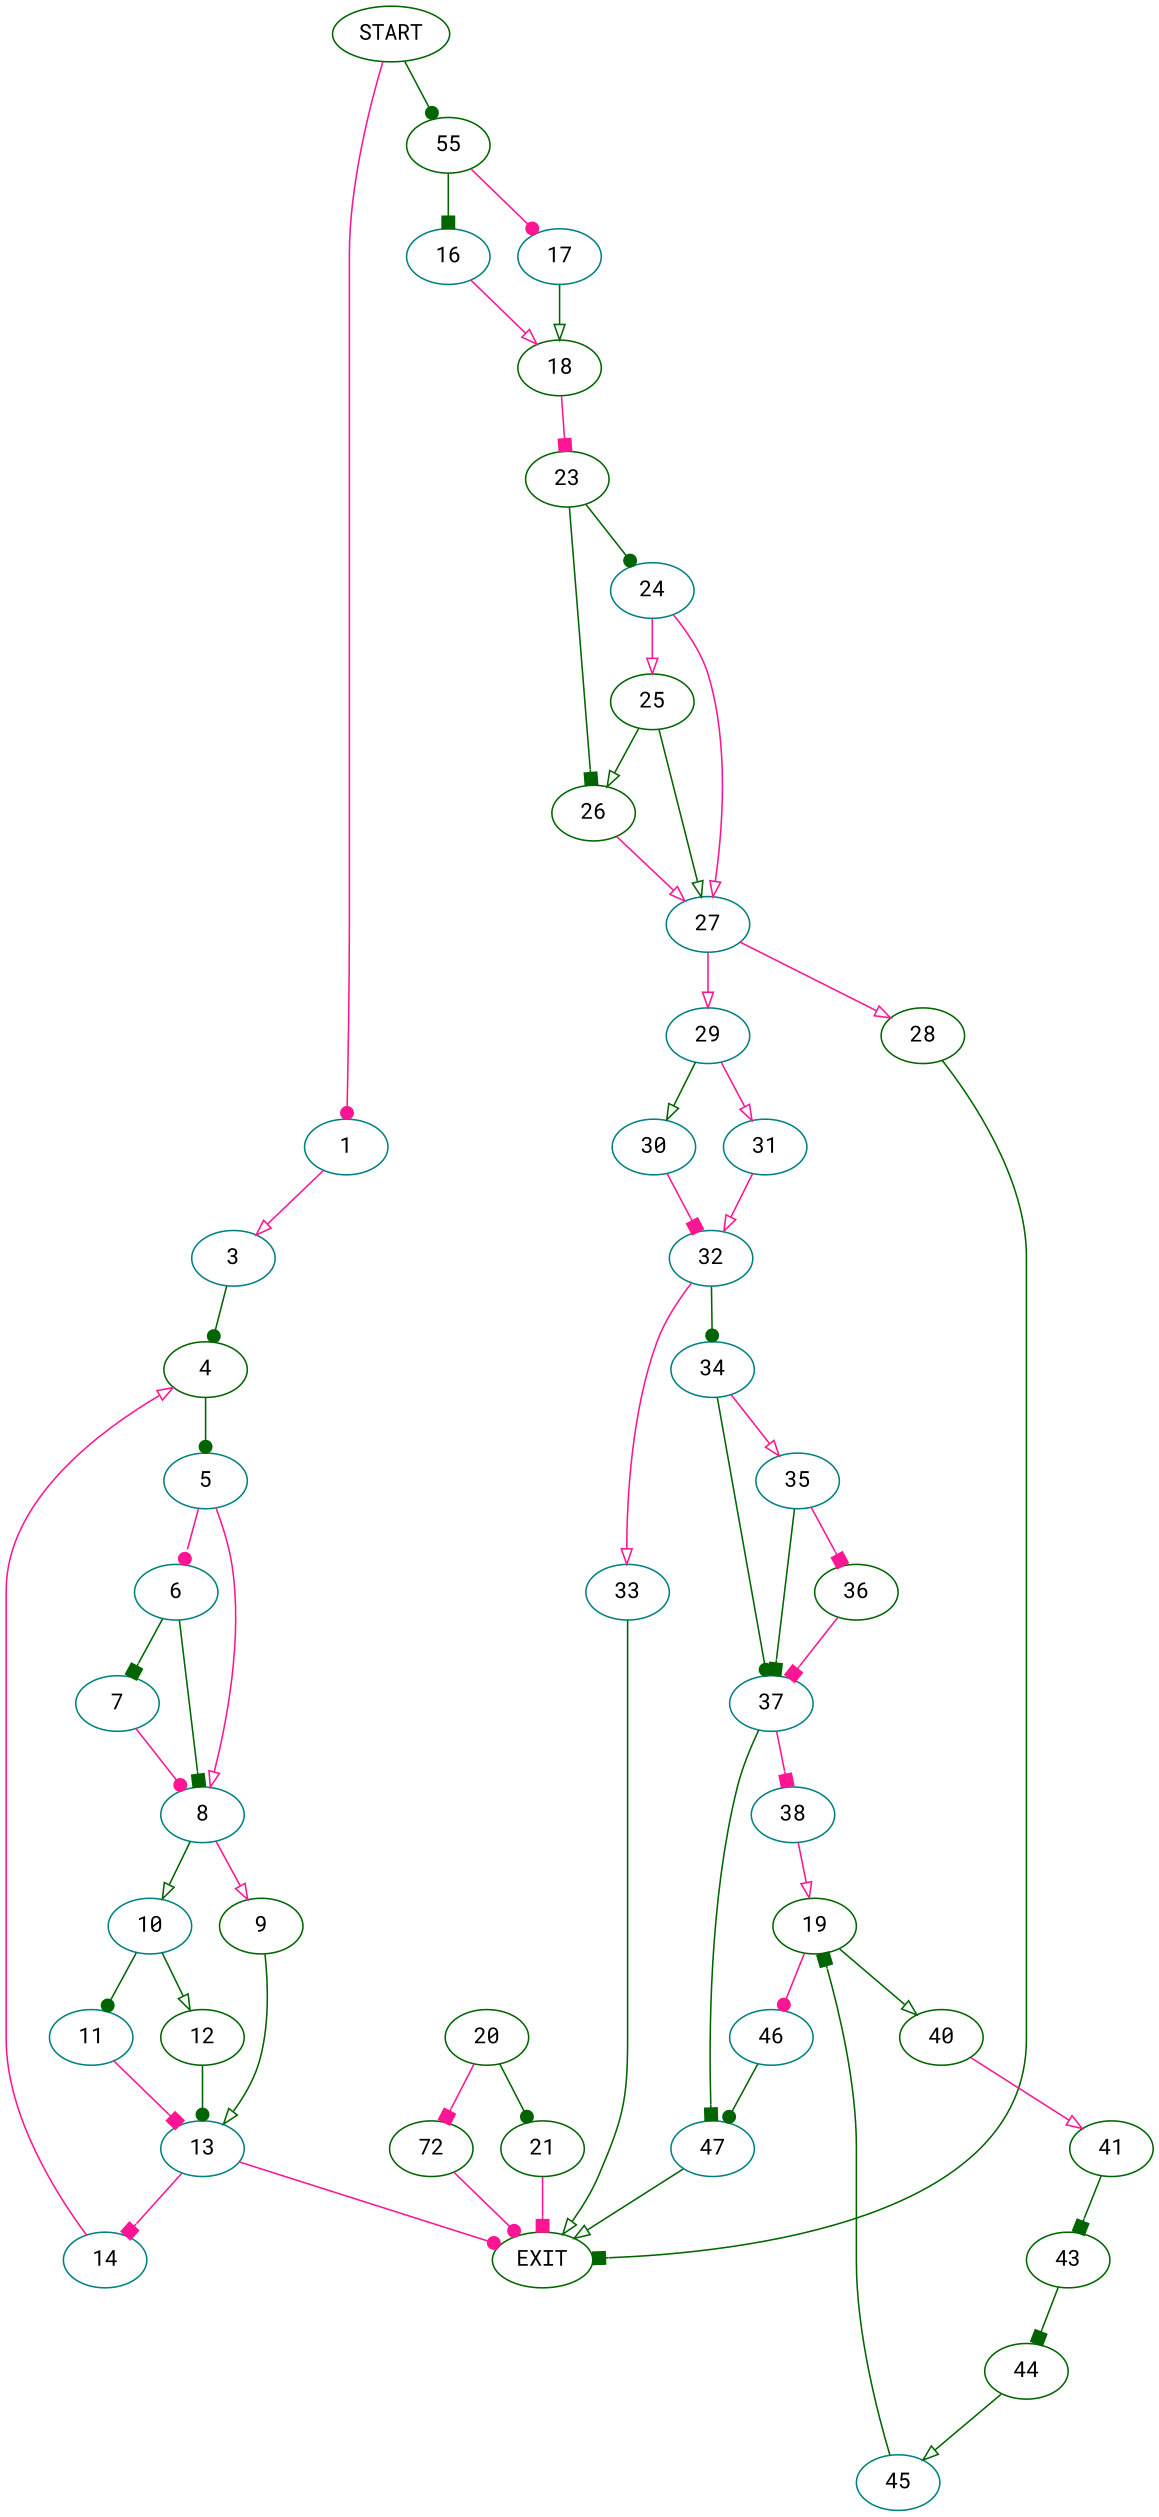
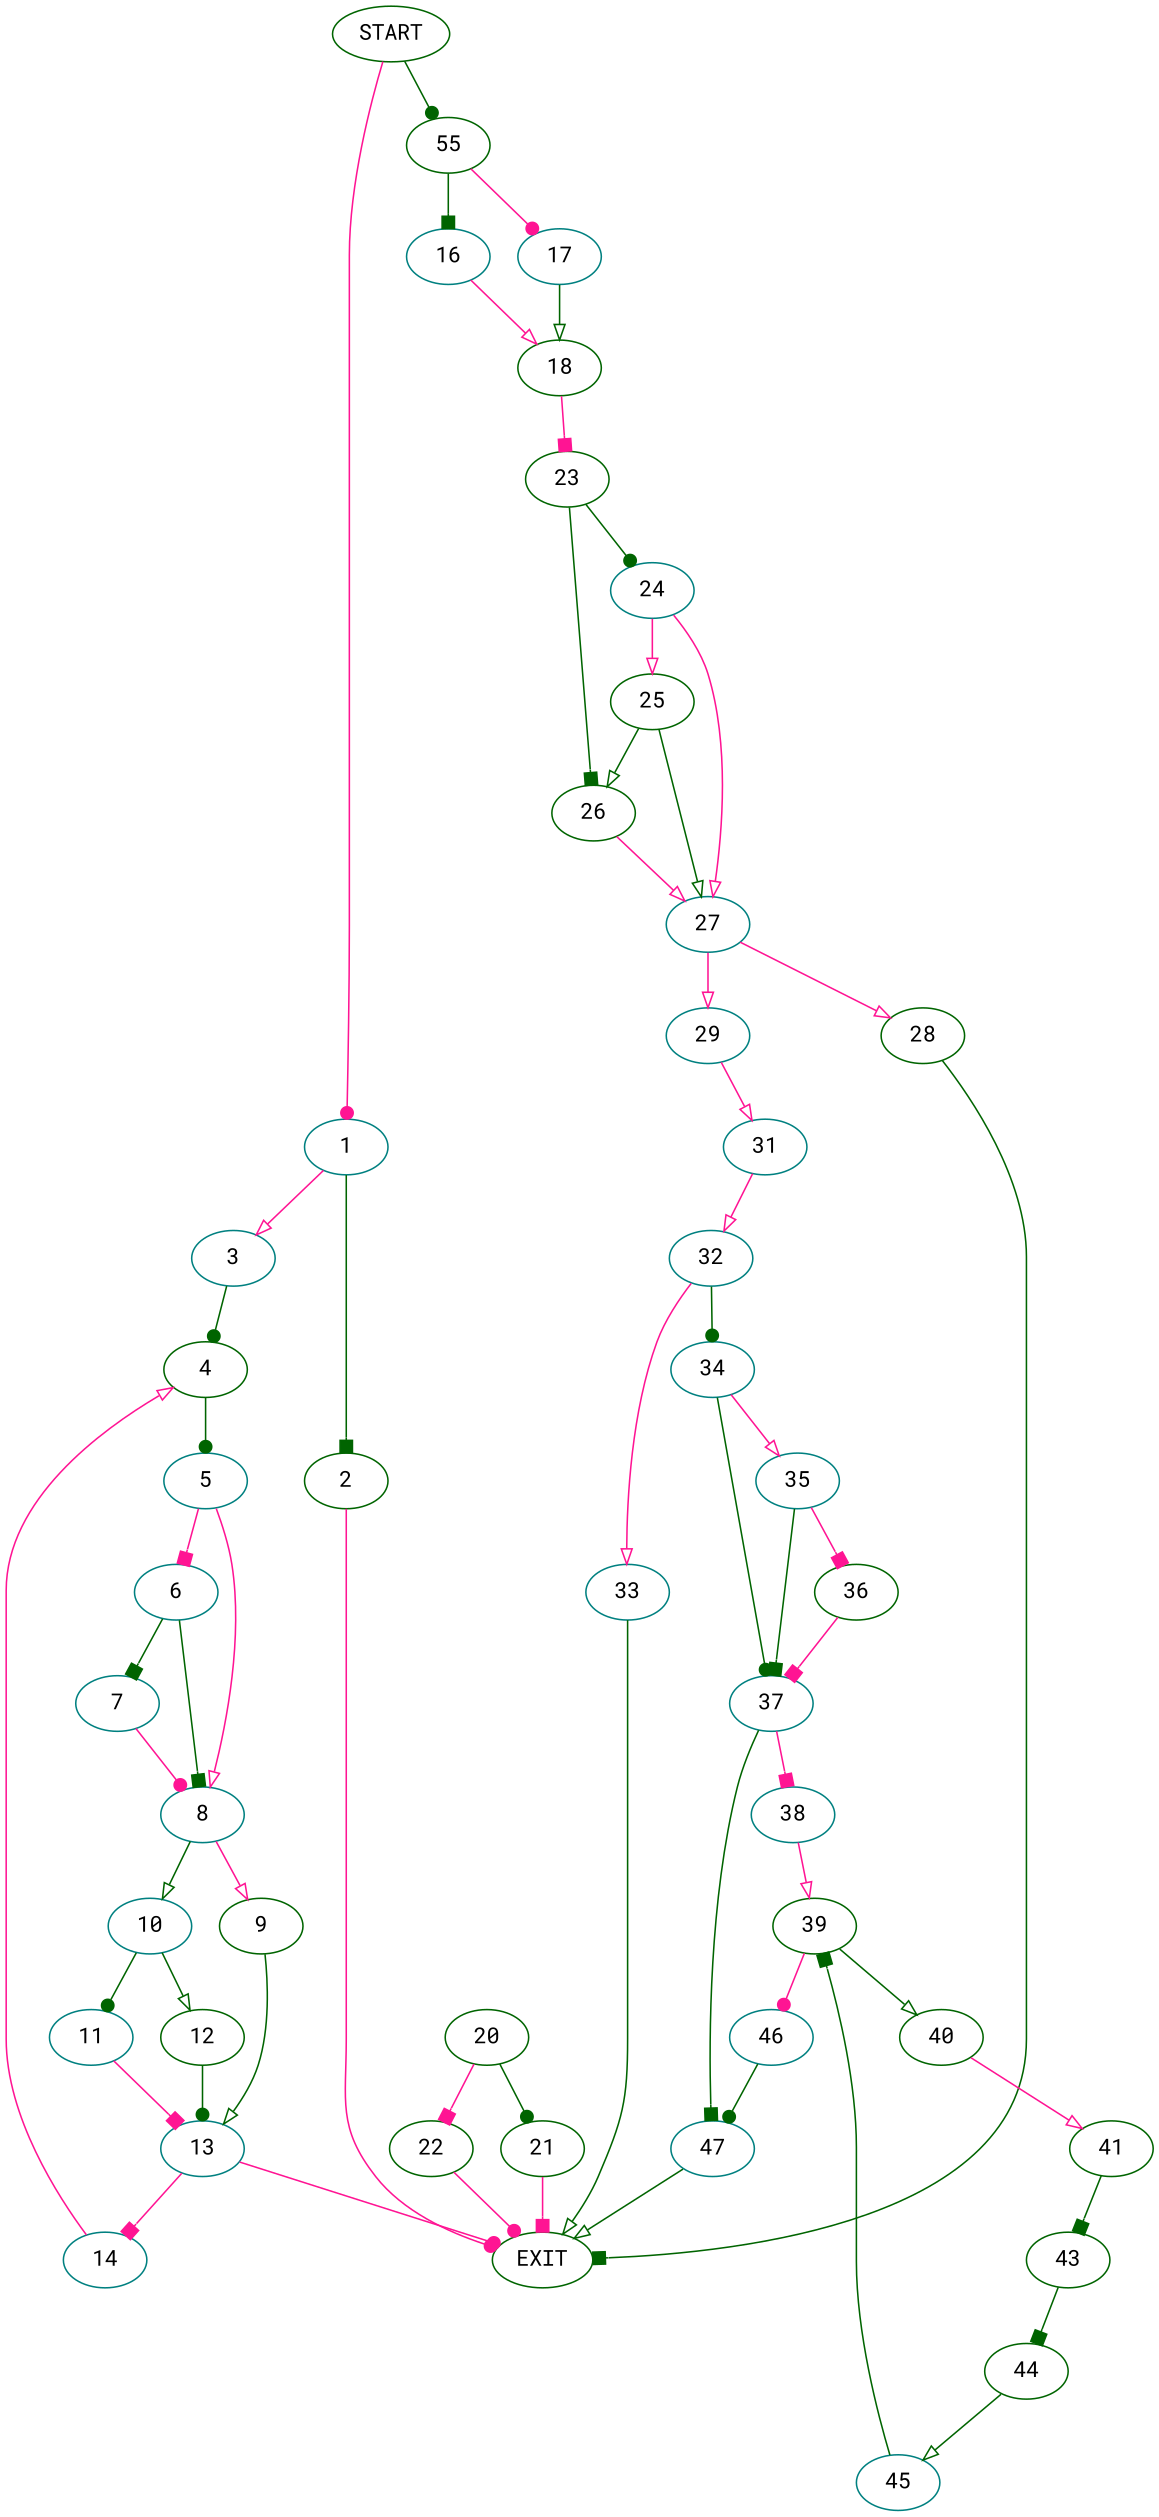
(654, 1147) -> none
none -> (346, 1481)
(193, 1529) -> (193, 1529)
(815, 1926) -> (815, 1926)
(431, 2149) -> (431, 2149)
